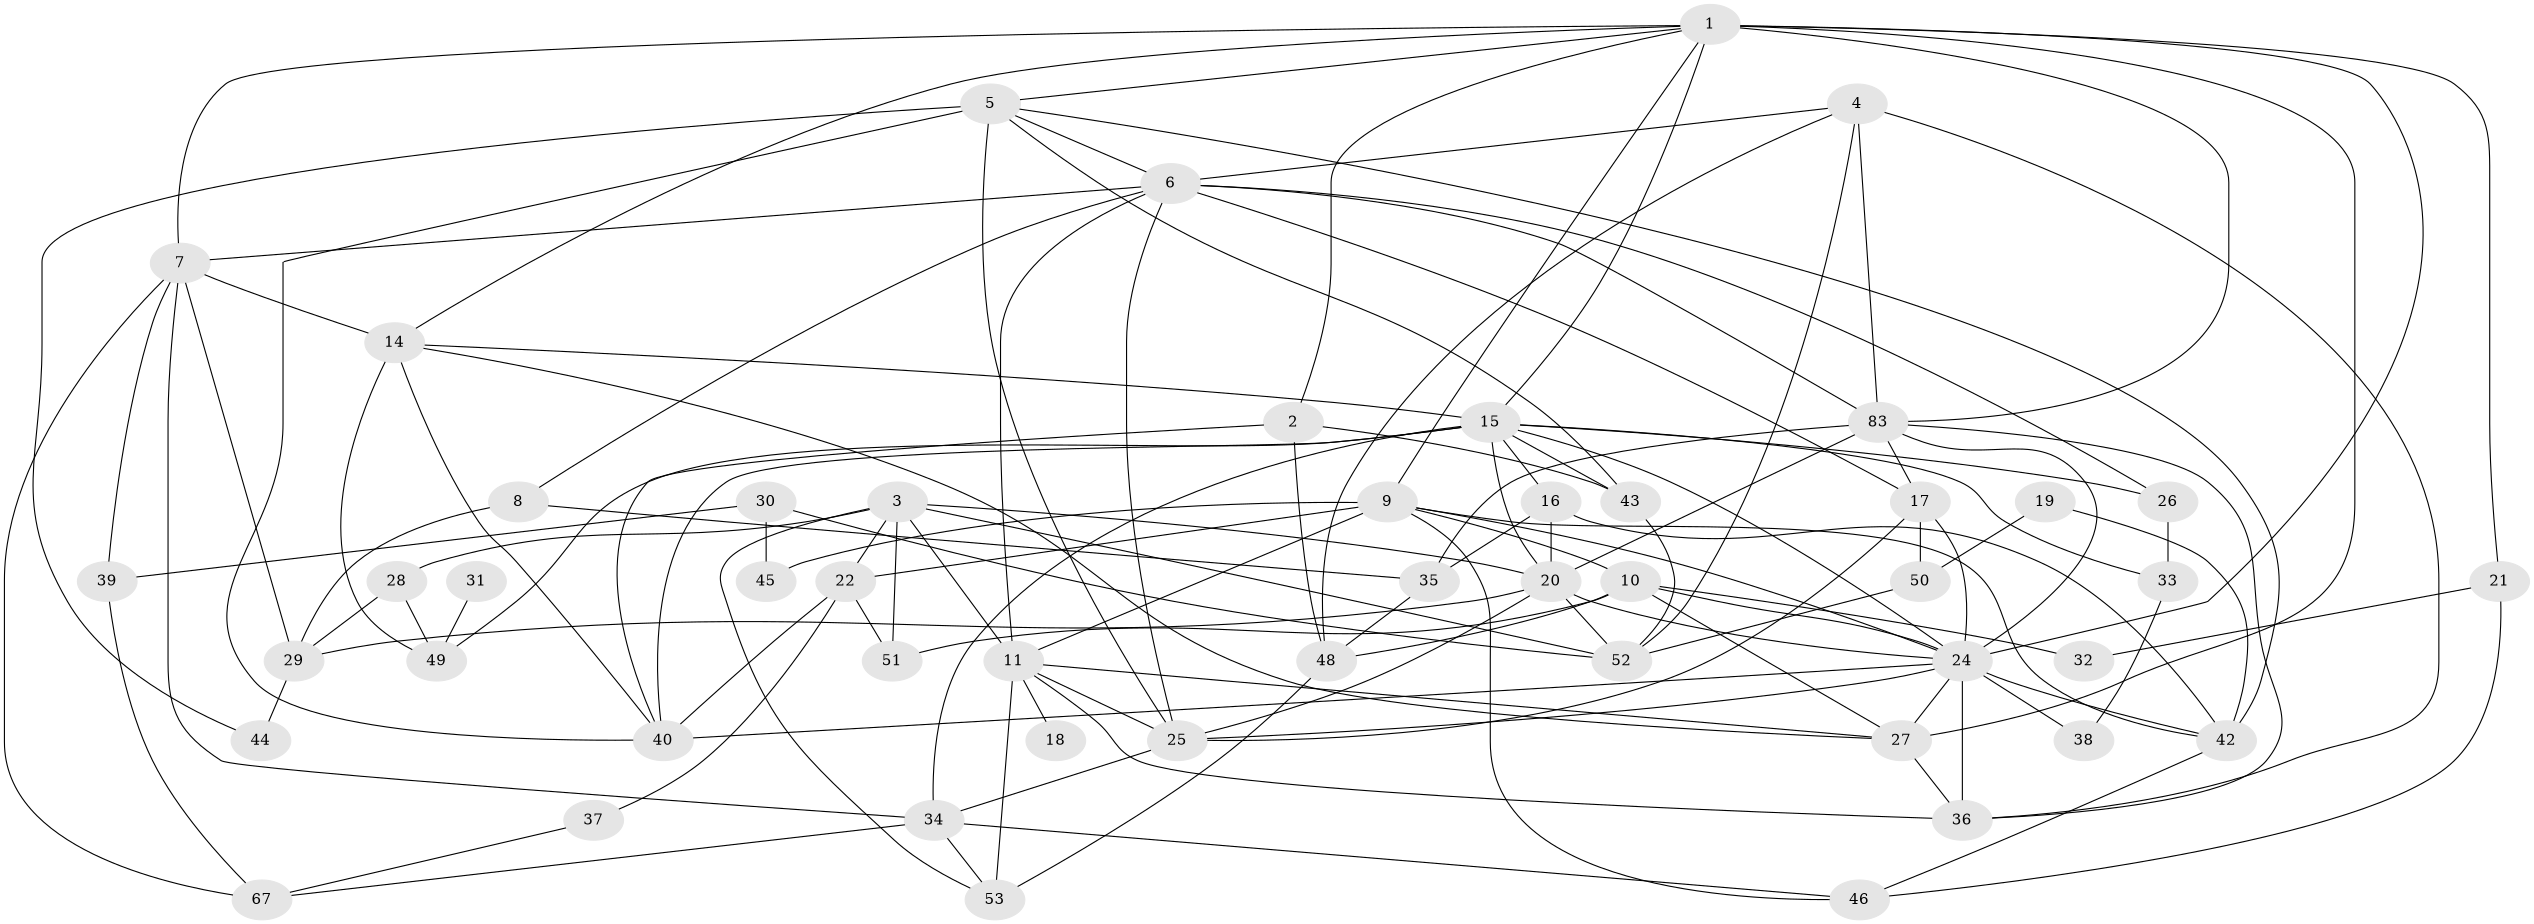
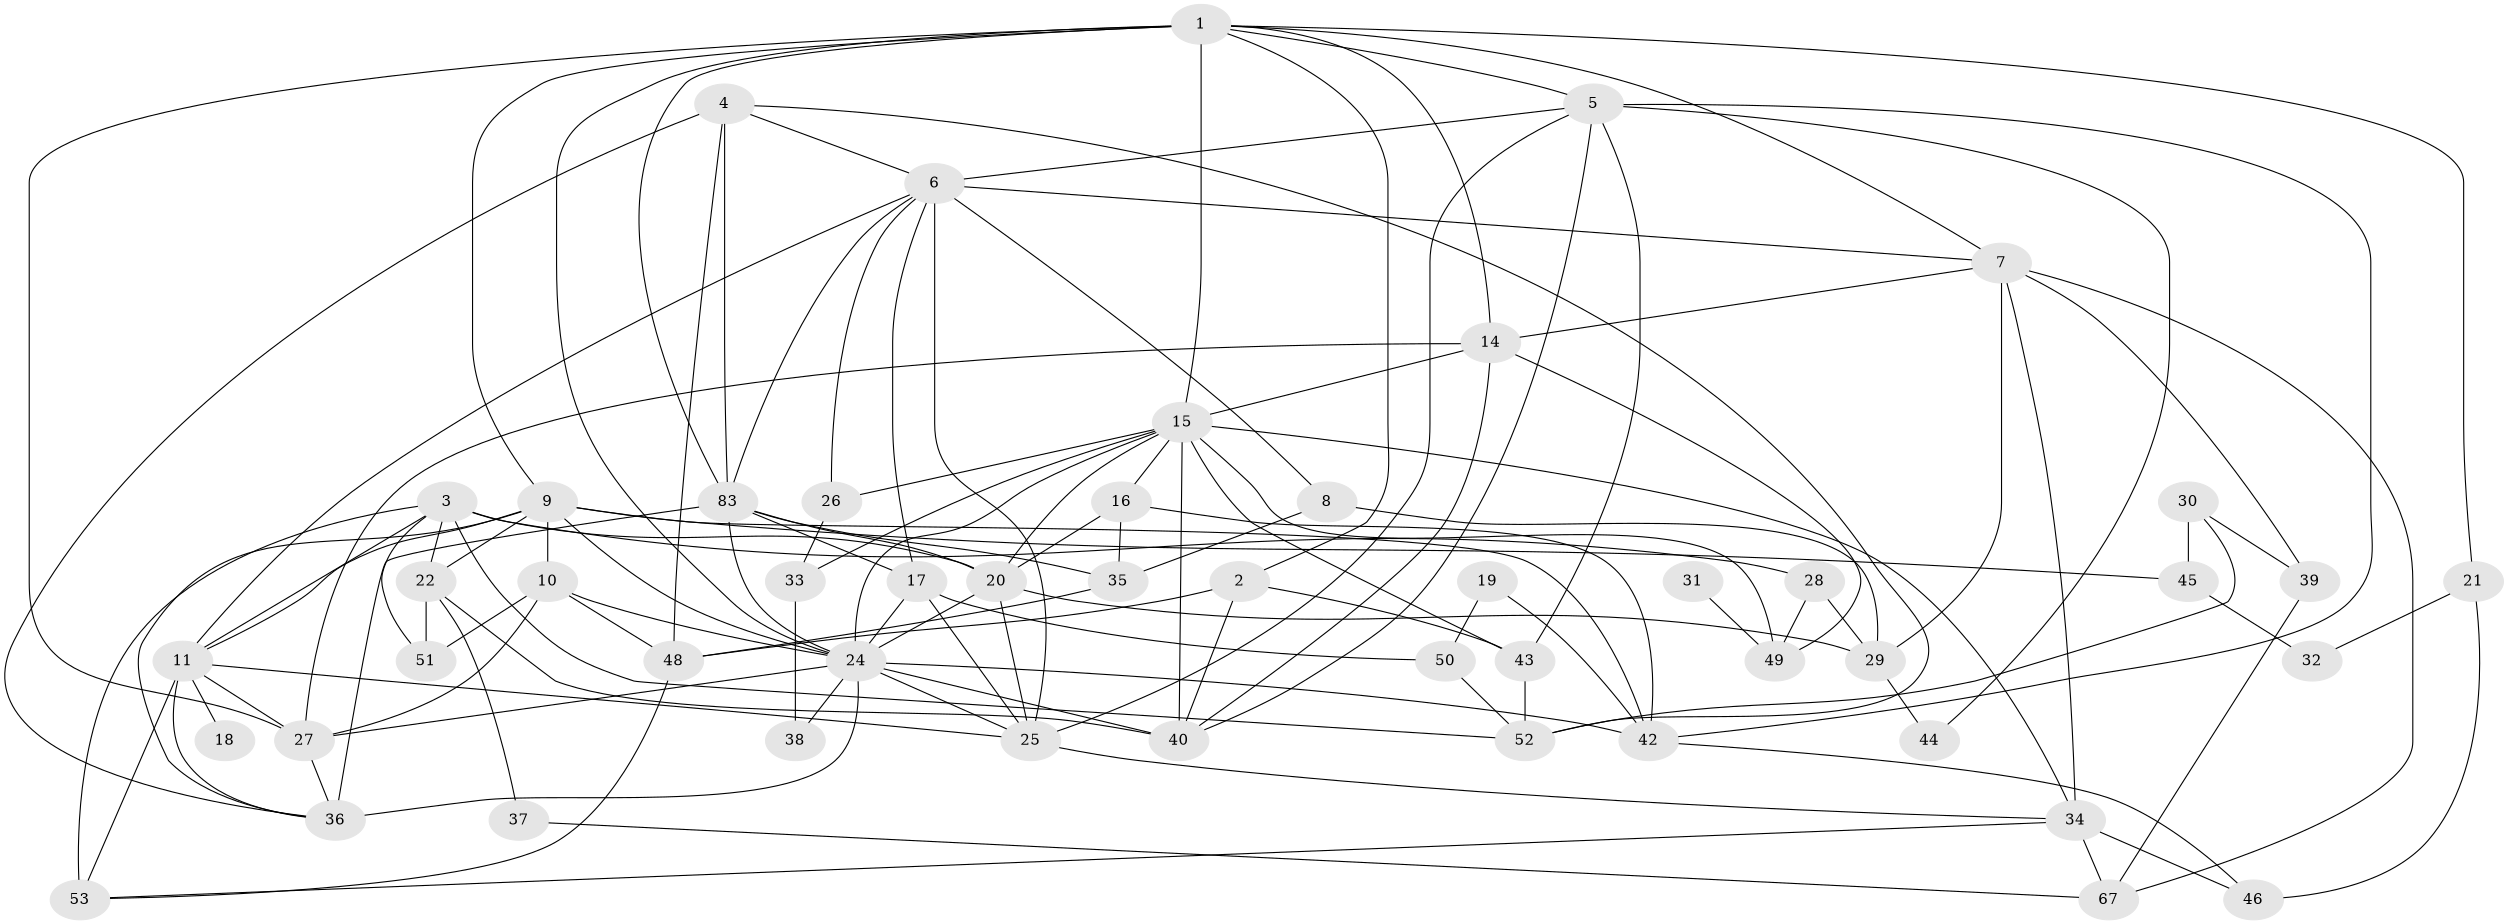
(1869, 618) -> (2250, 621)
(1586, 621) -> none
(1517, 810) -> (144, 640)
